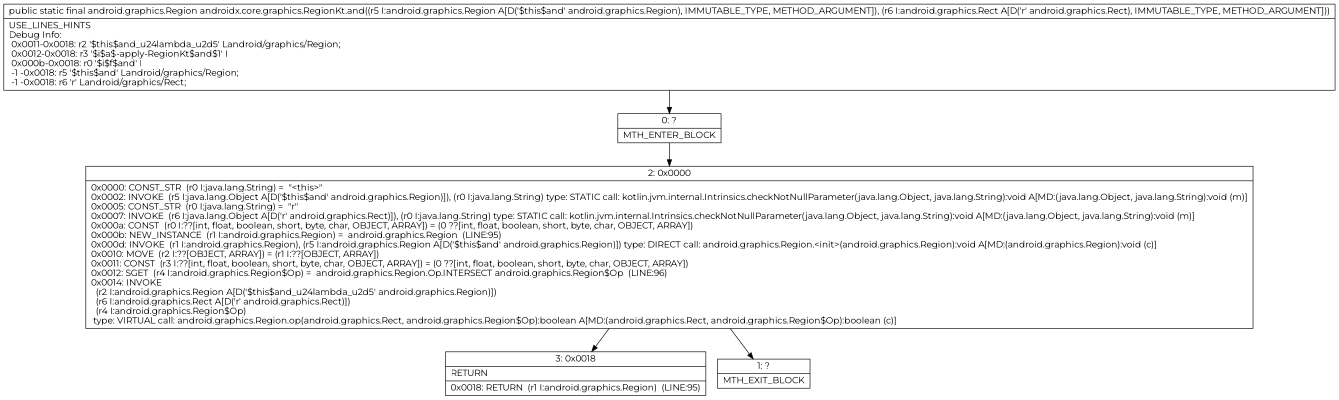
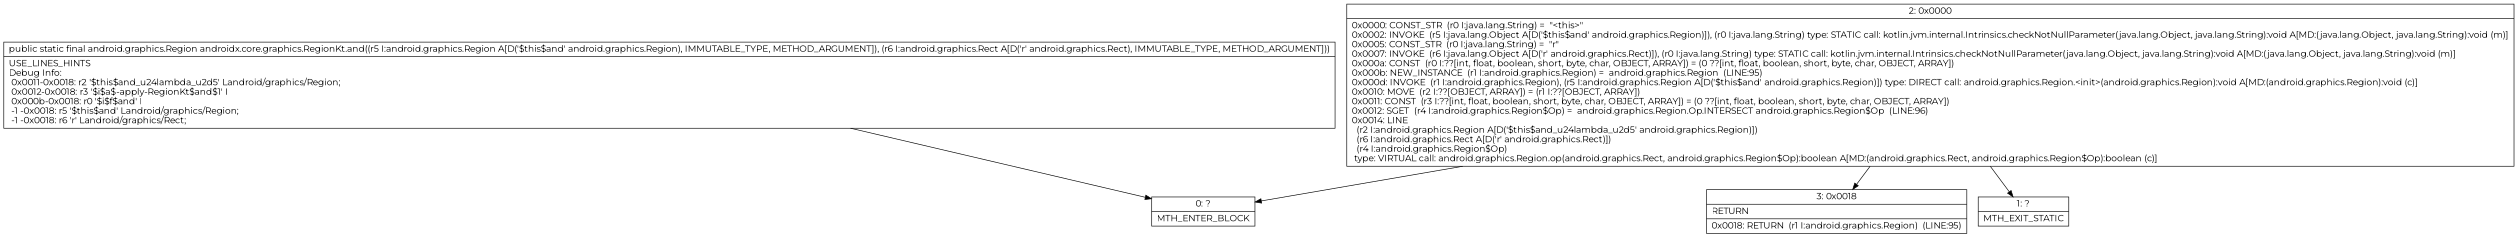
(669, 151) -> (1362, 184)
(129, 283) -> (1383, 121)
(764, 381) -> (2024, 218)
